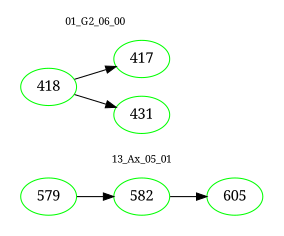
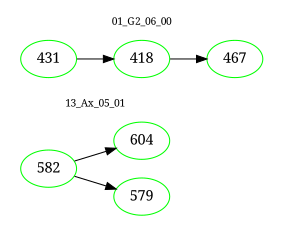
(142, 59) -> (235, 59)
(90, 99) -> (90, 59)
(90, 197) -> (90, 181)
(235, 197) -> (142, 141)
